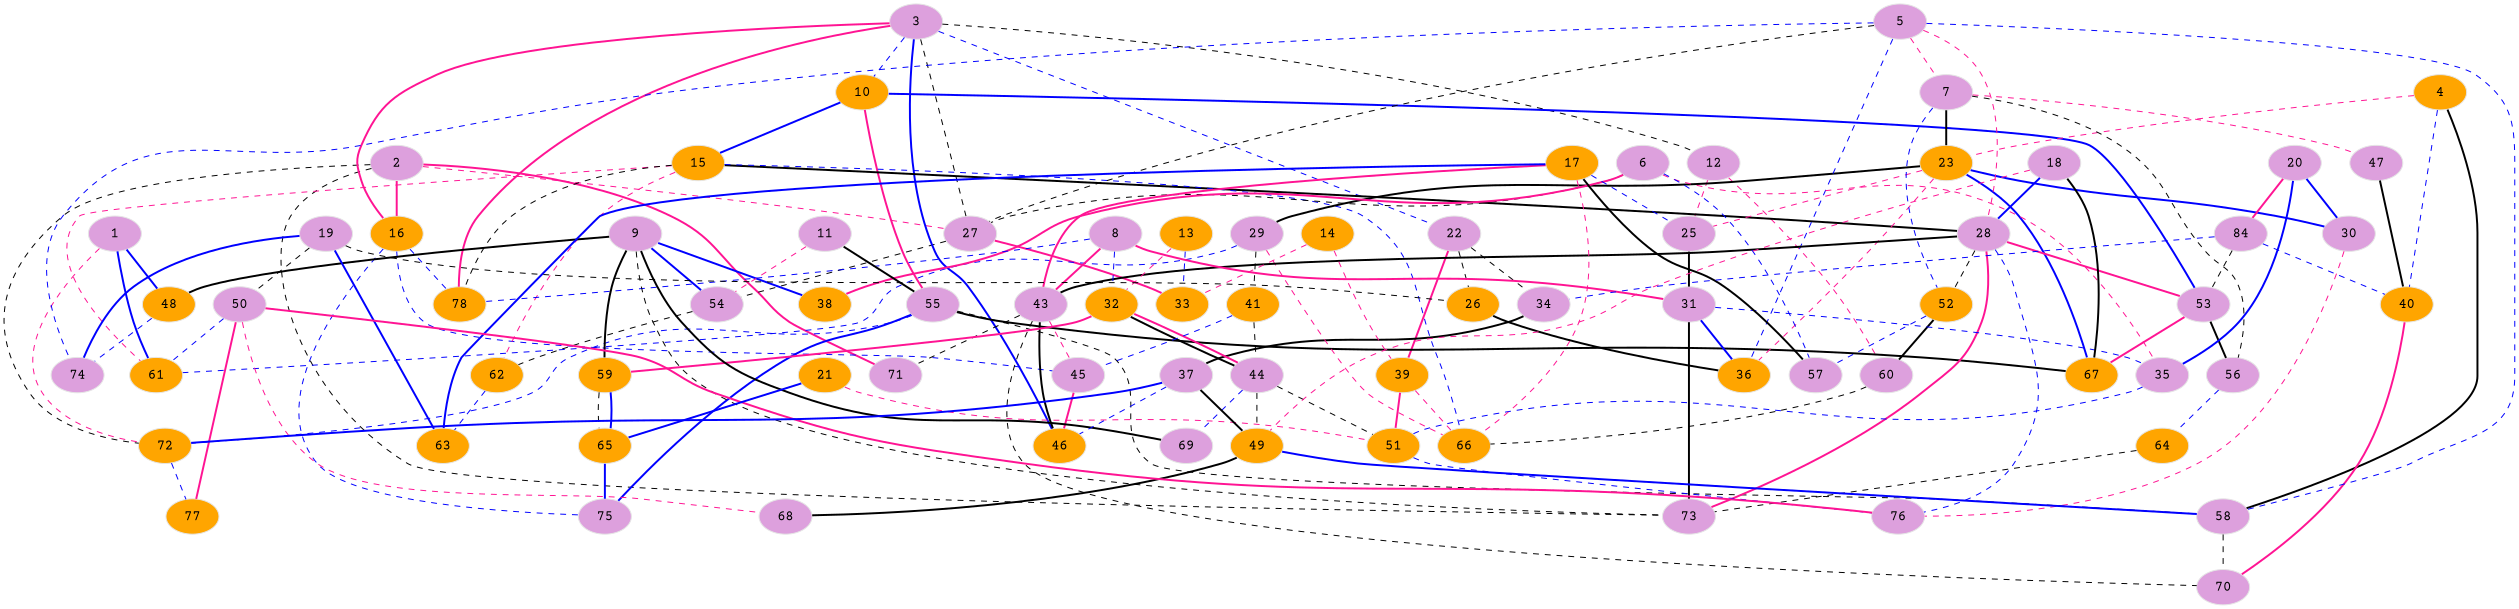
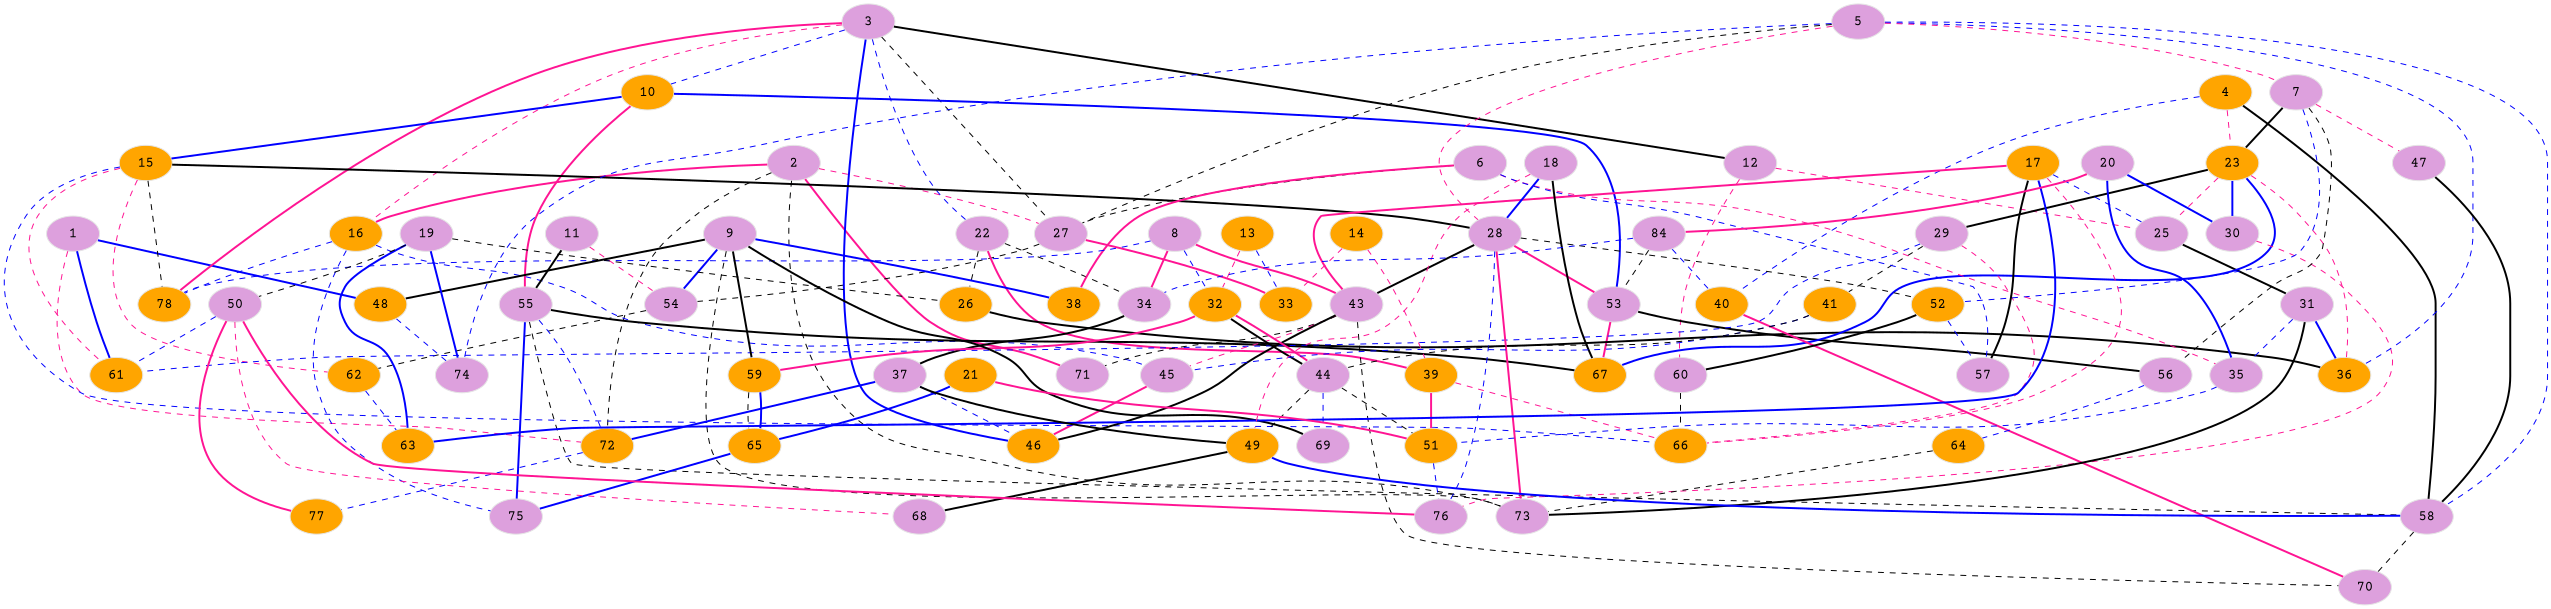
(568, 46) -> (592, 84)
(1322, 67) -> (1309, 92)
(2391, 233) -> (2510, 337)
(1398, 279) -> (1160, 269)
(1092, 420) -> (1149, 406)
